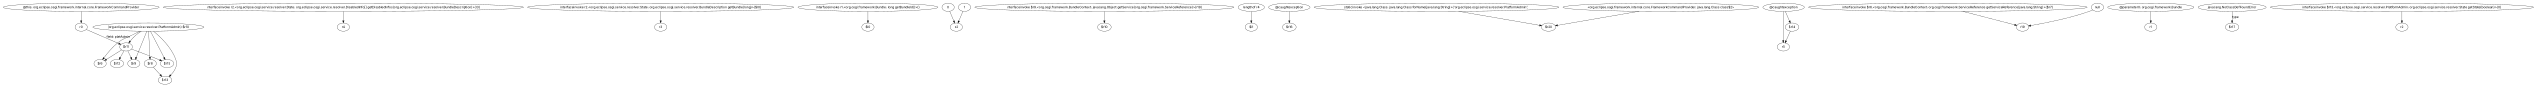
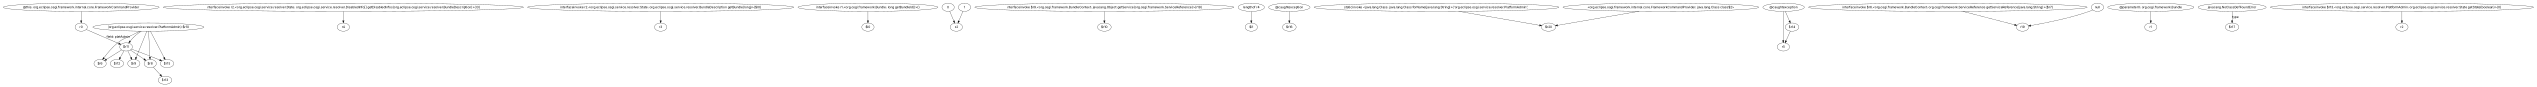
(172, 51) -> none
none -> (136, 54)
